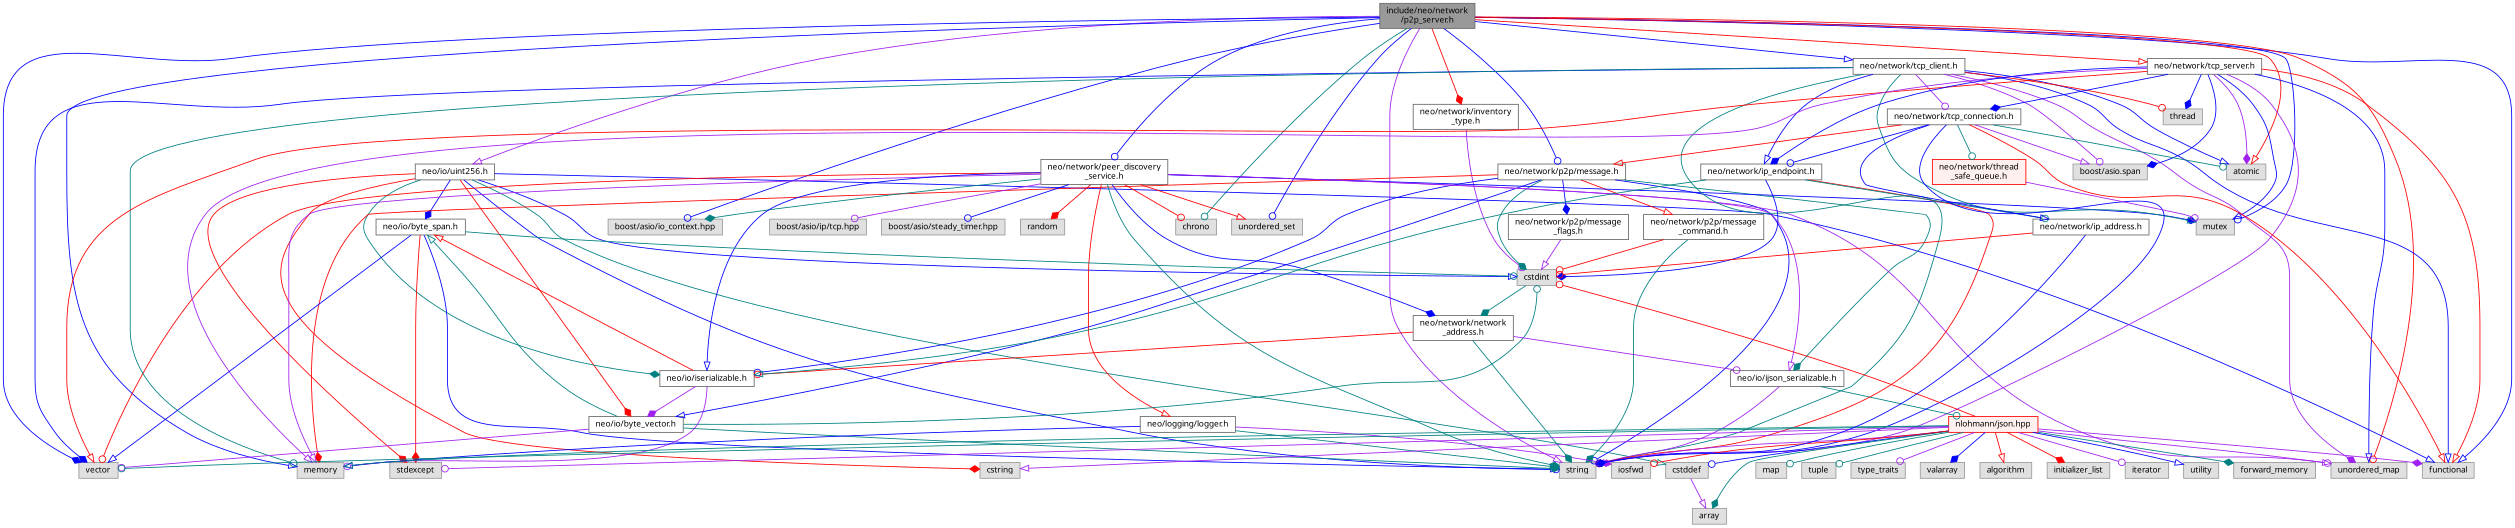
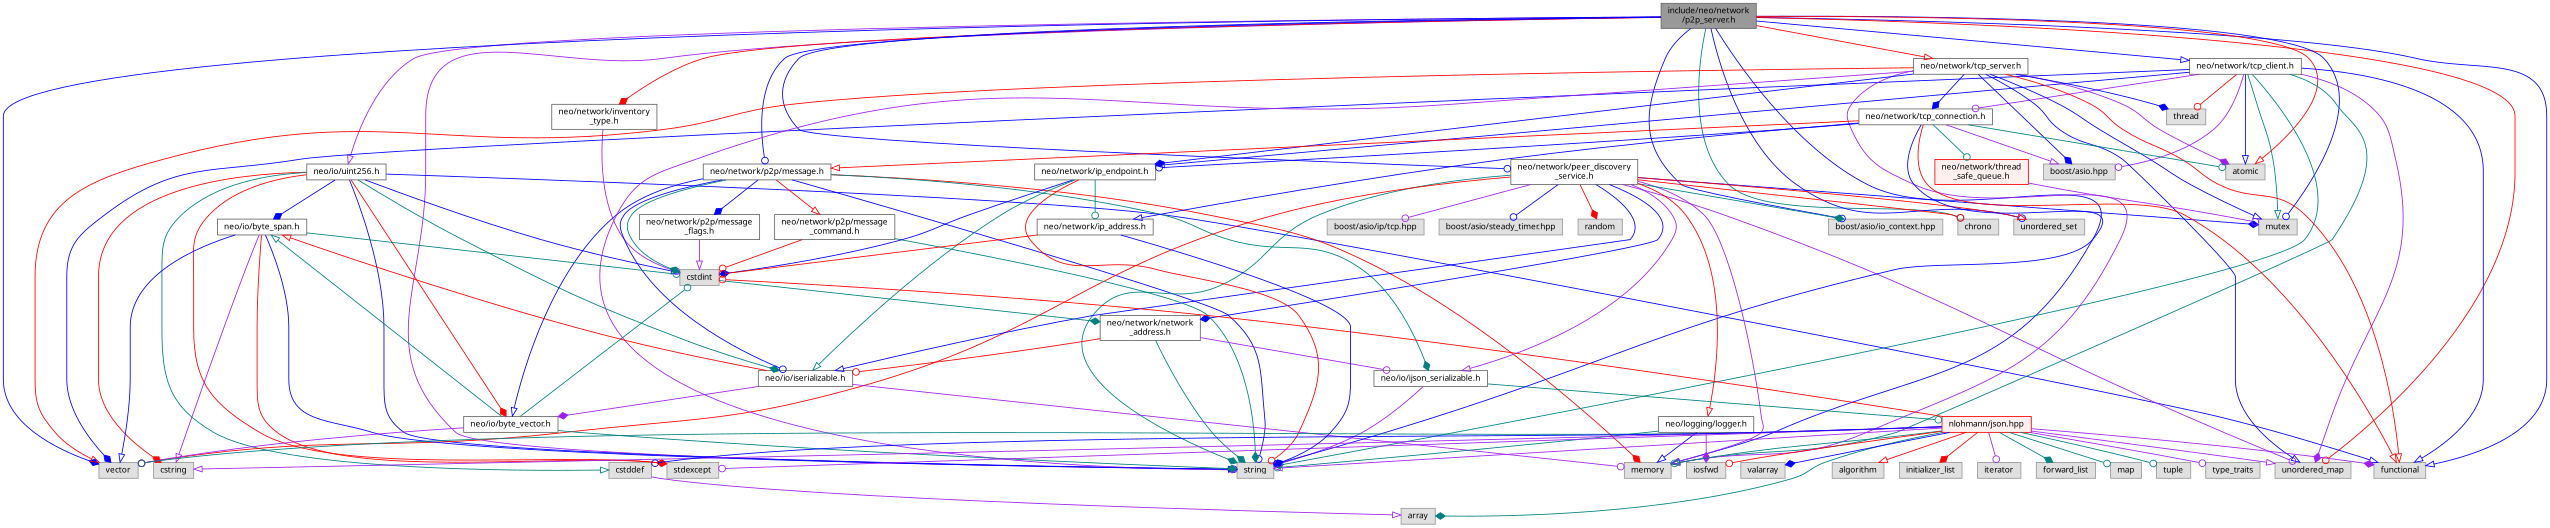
(2110, 172) -> (2079, 172)
none -> (218, 344)
(2201, 470) -> none
(2275, 470) -> (2066, 470)
